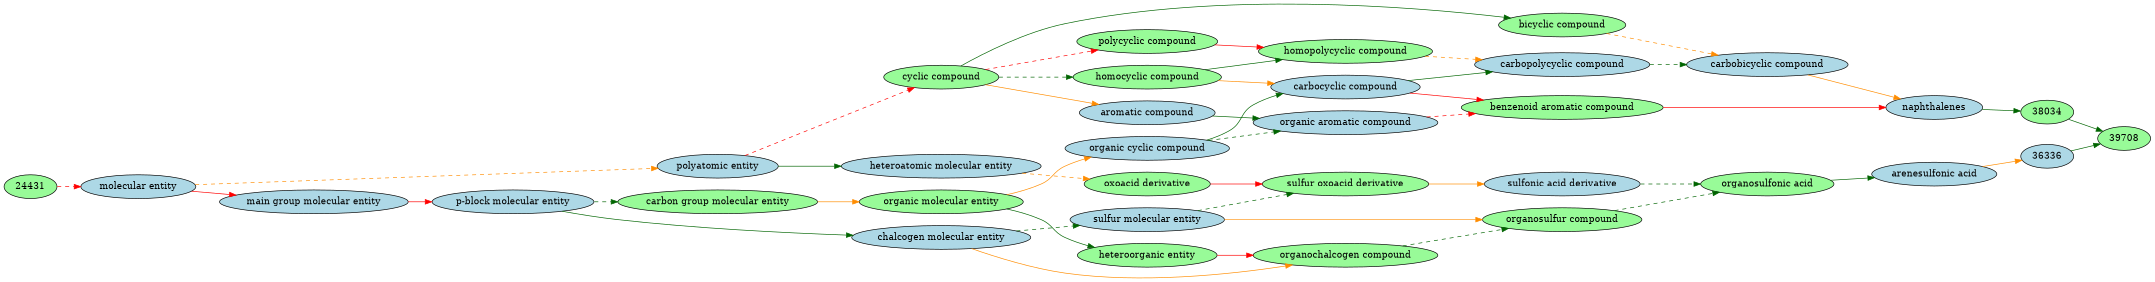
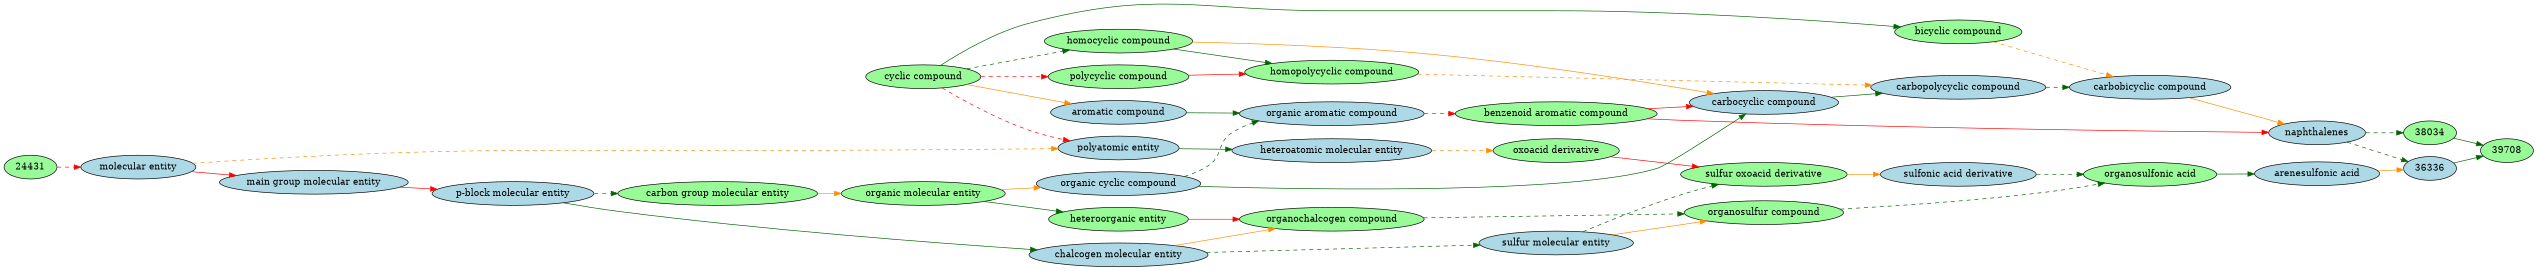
(1443, 96) -> (1667, 108)
(1998, 110) -> (2381, 133)
(827, 123) -> (1001, 119)
none -> (2374, 151)
